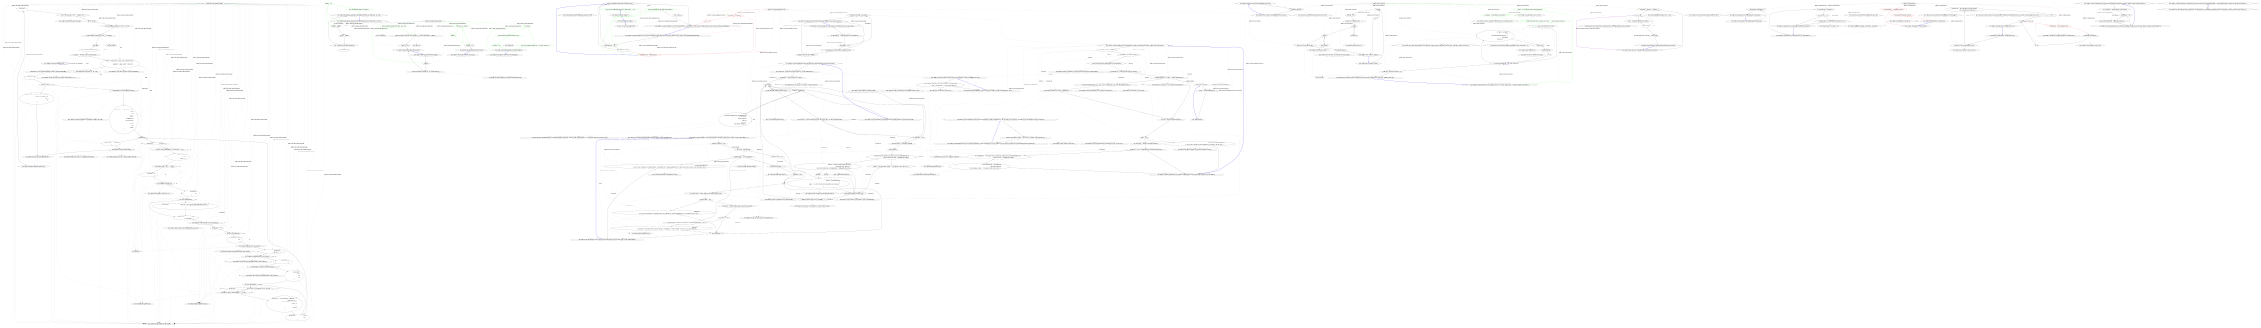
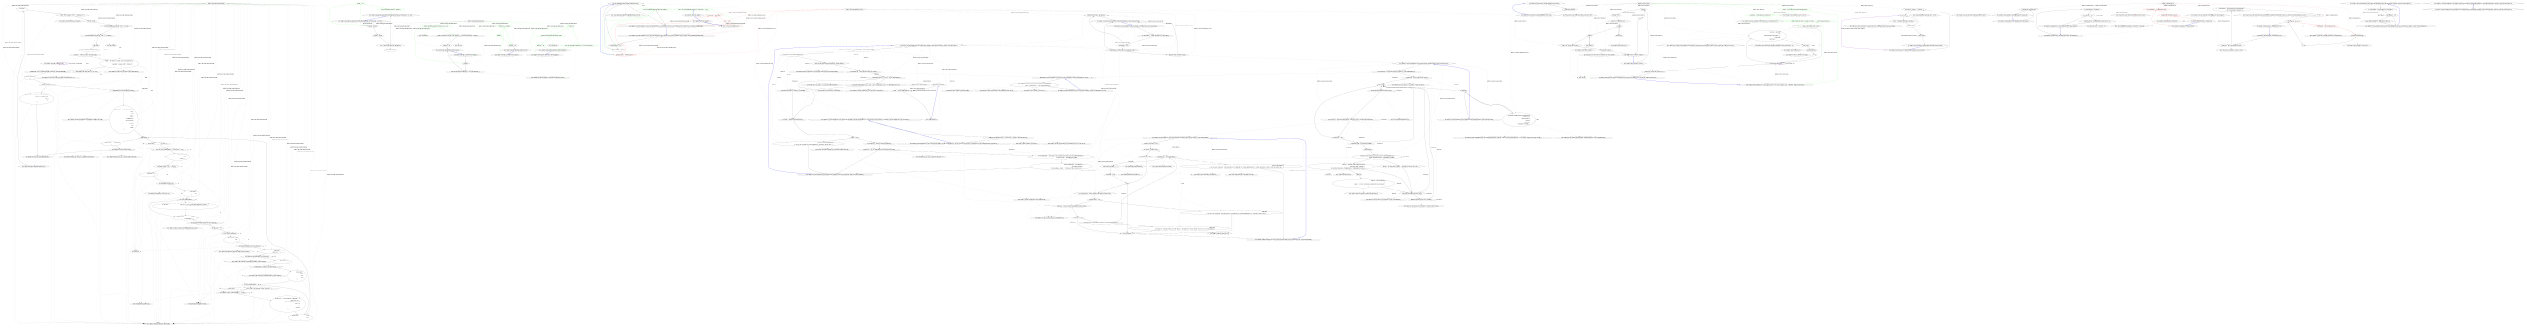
(678, 15) -> none
(224, 105) -> (224, 105)
(222, 213) -> (220, 213)
